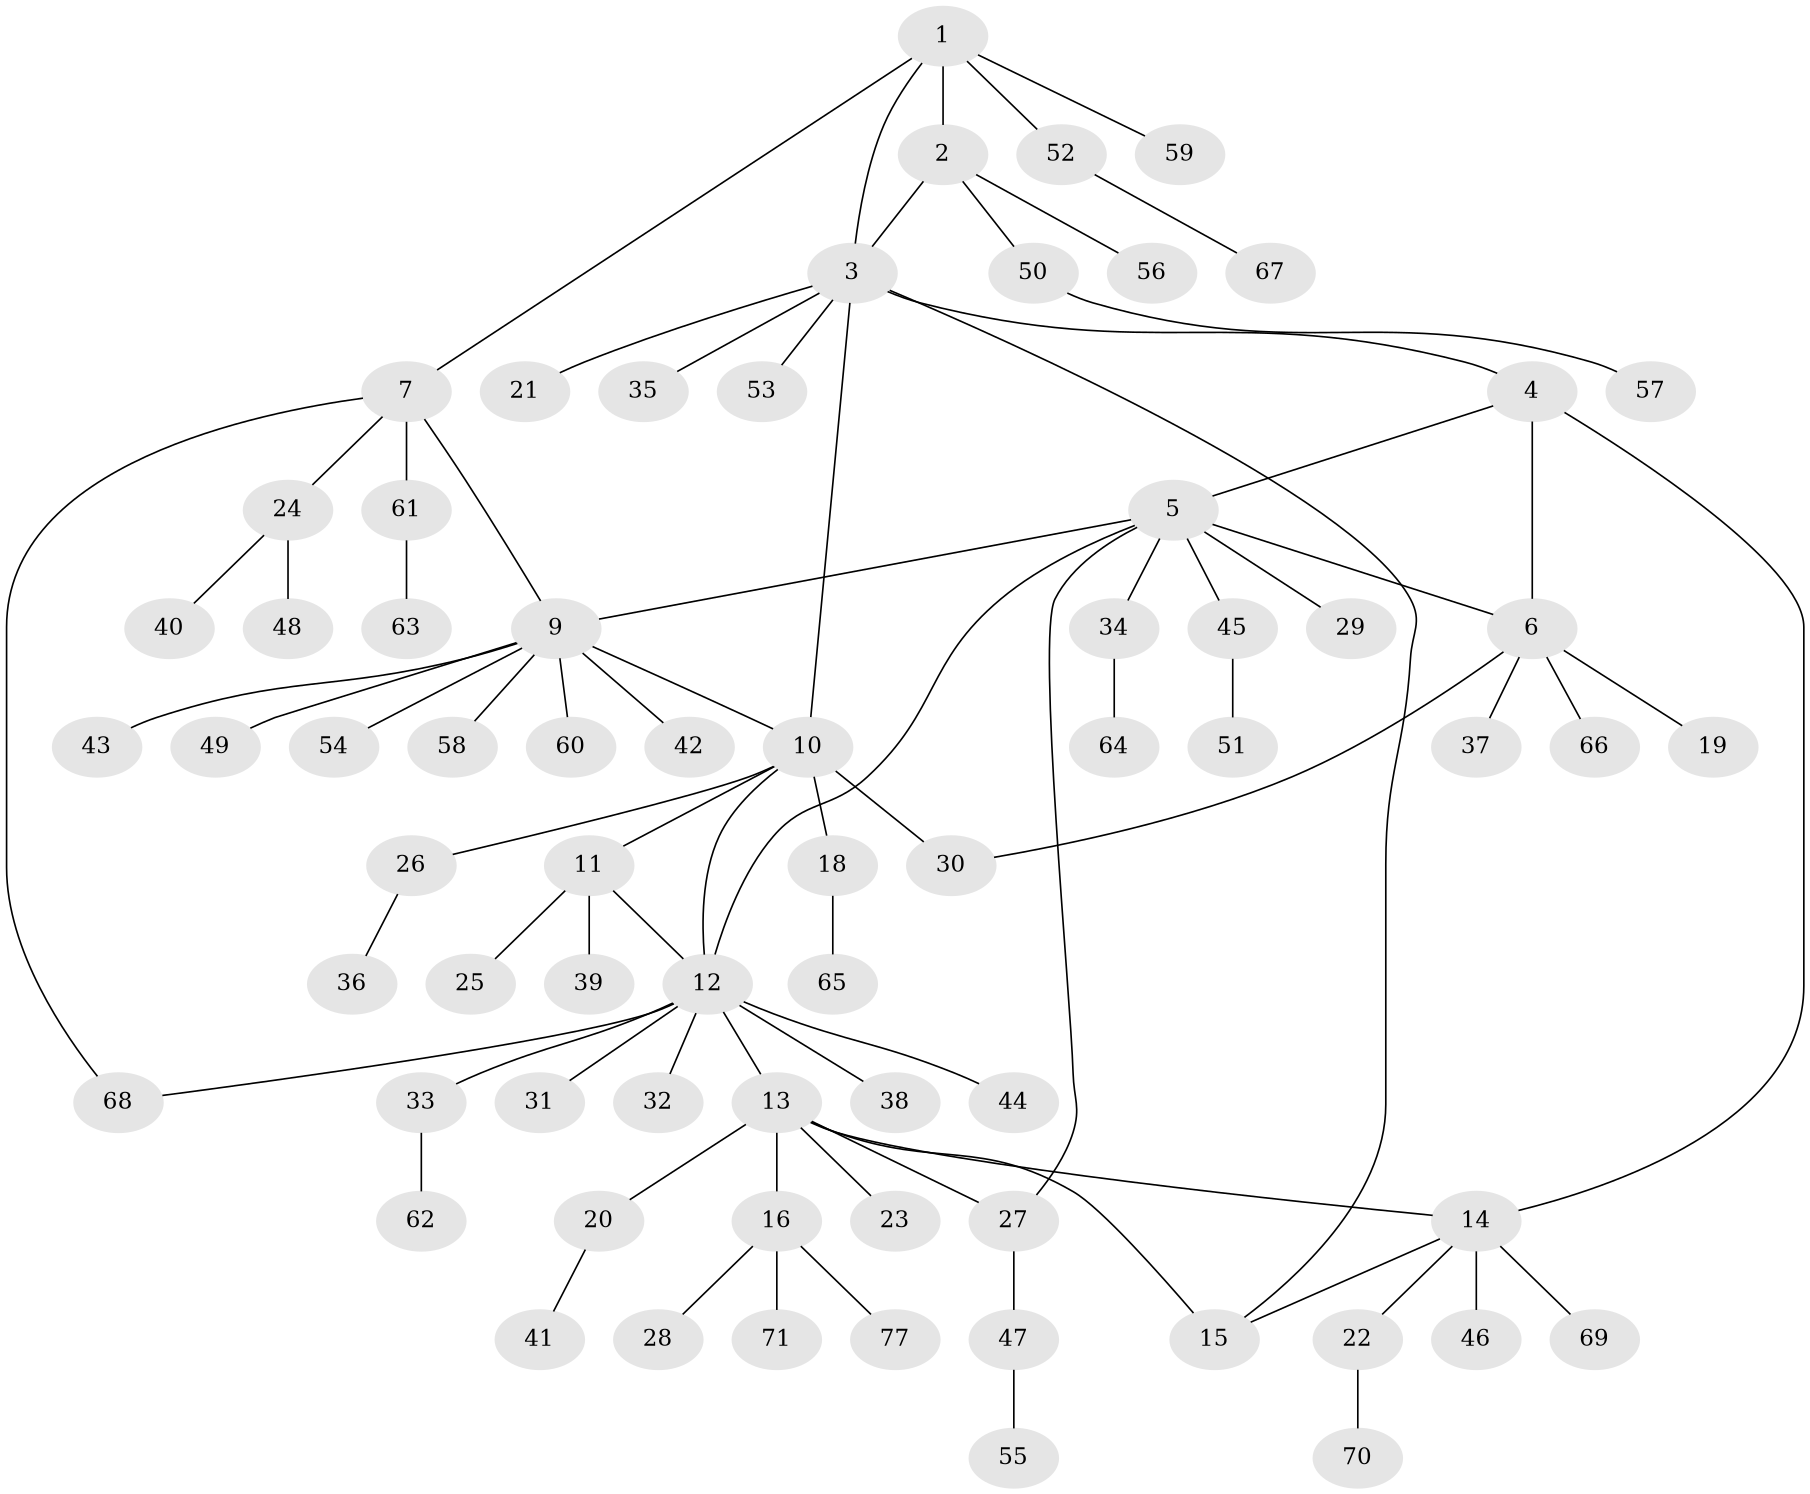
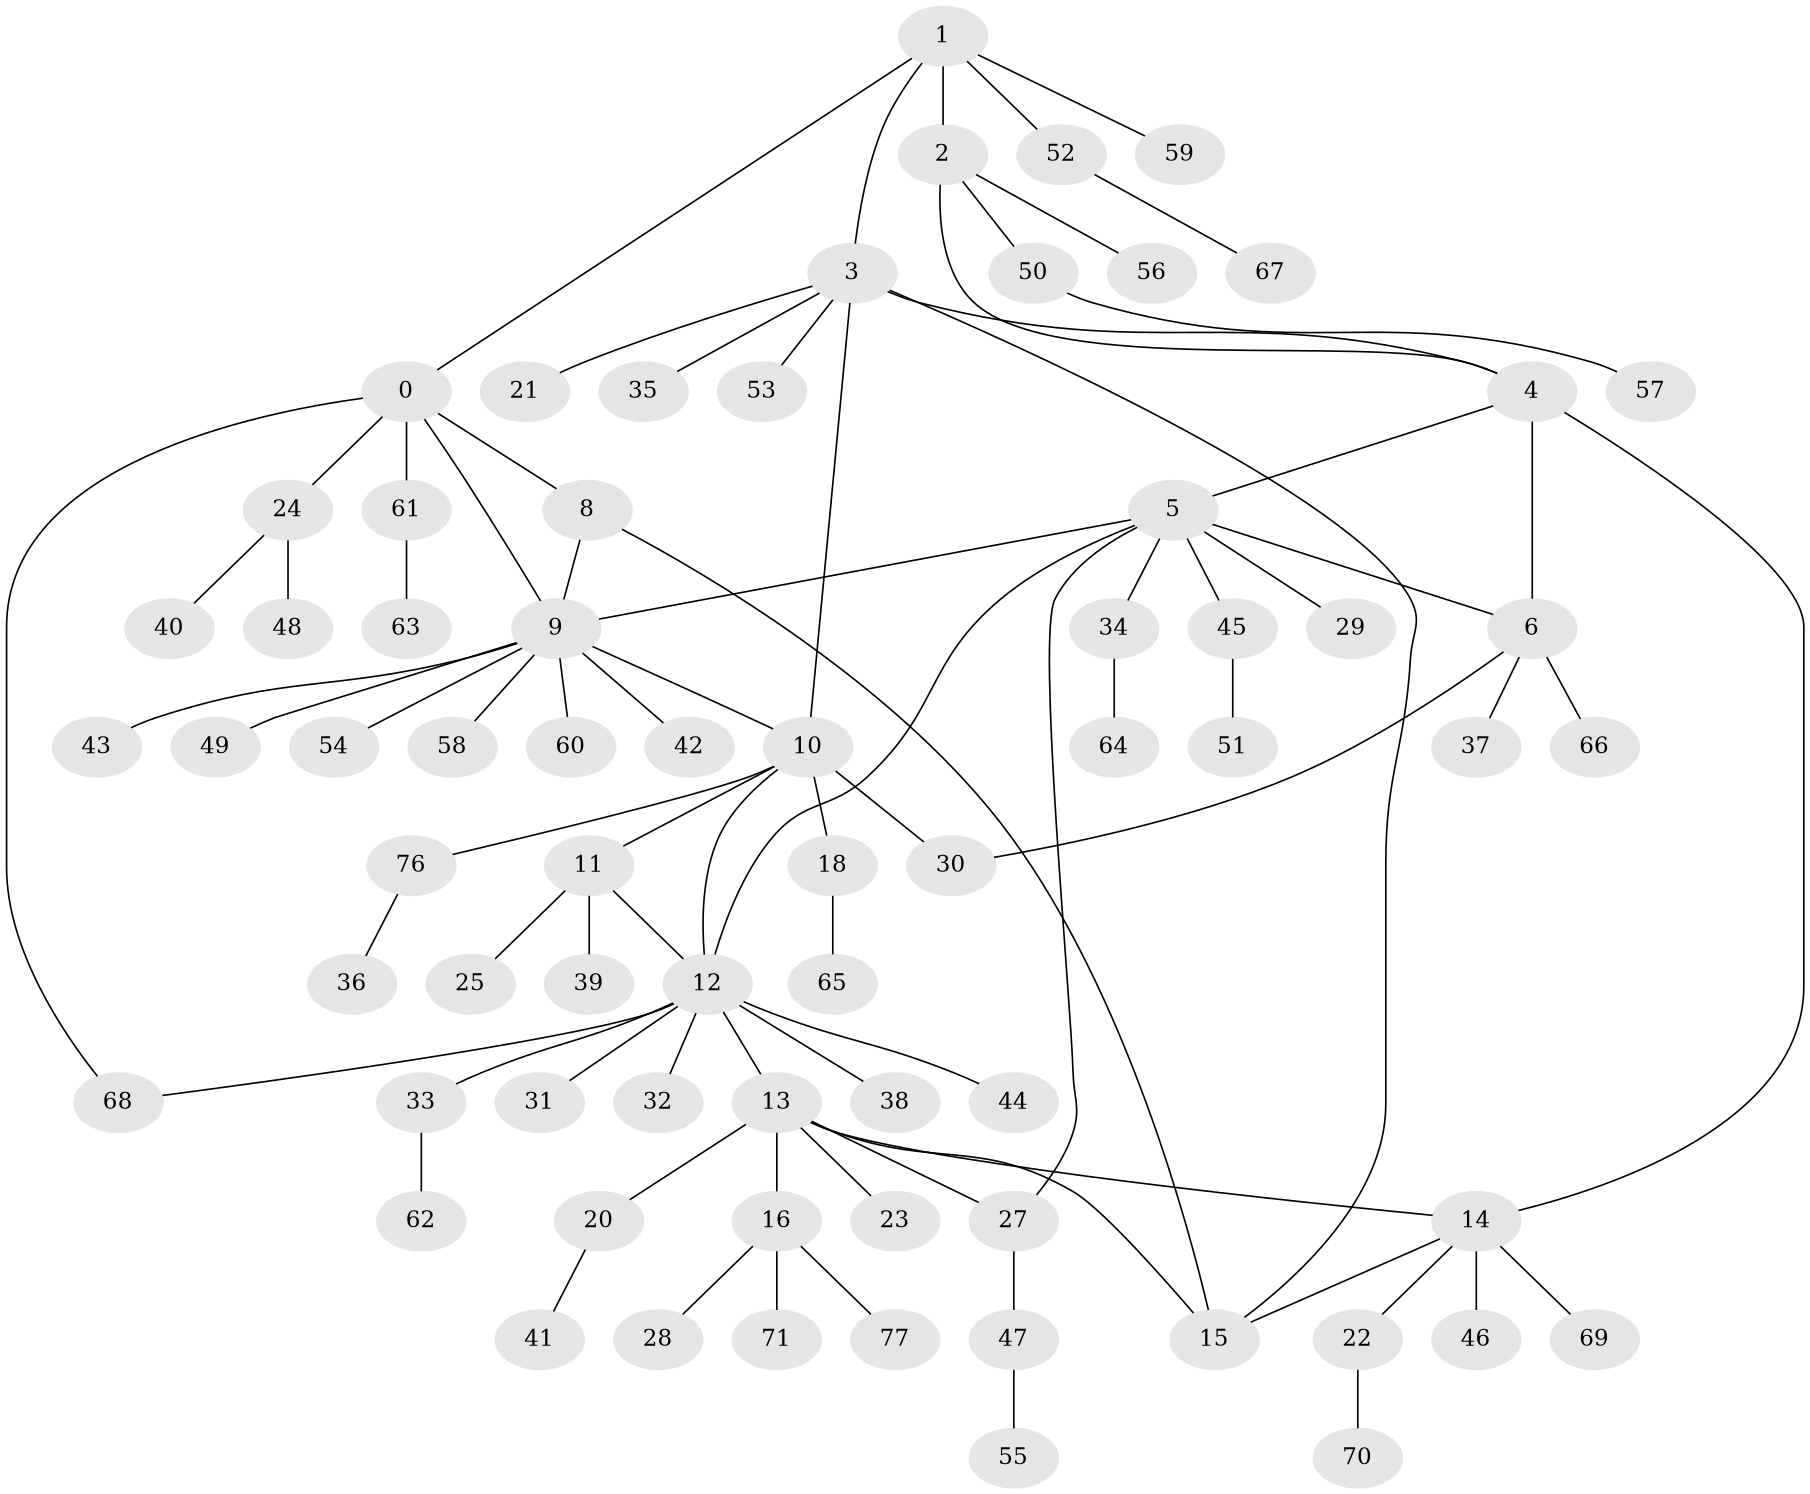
(898, 214) -> (1170, 348)
(407, 392) -> (407, 392)
none -> (588, 510)
(1713, 747) -> none
(411, 866) -> (411, 866)
